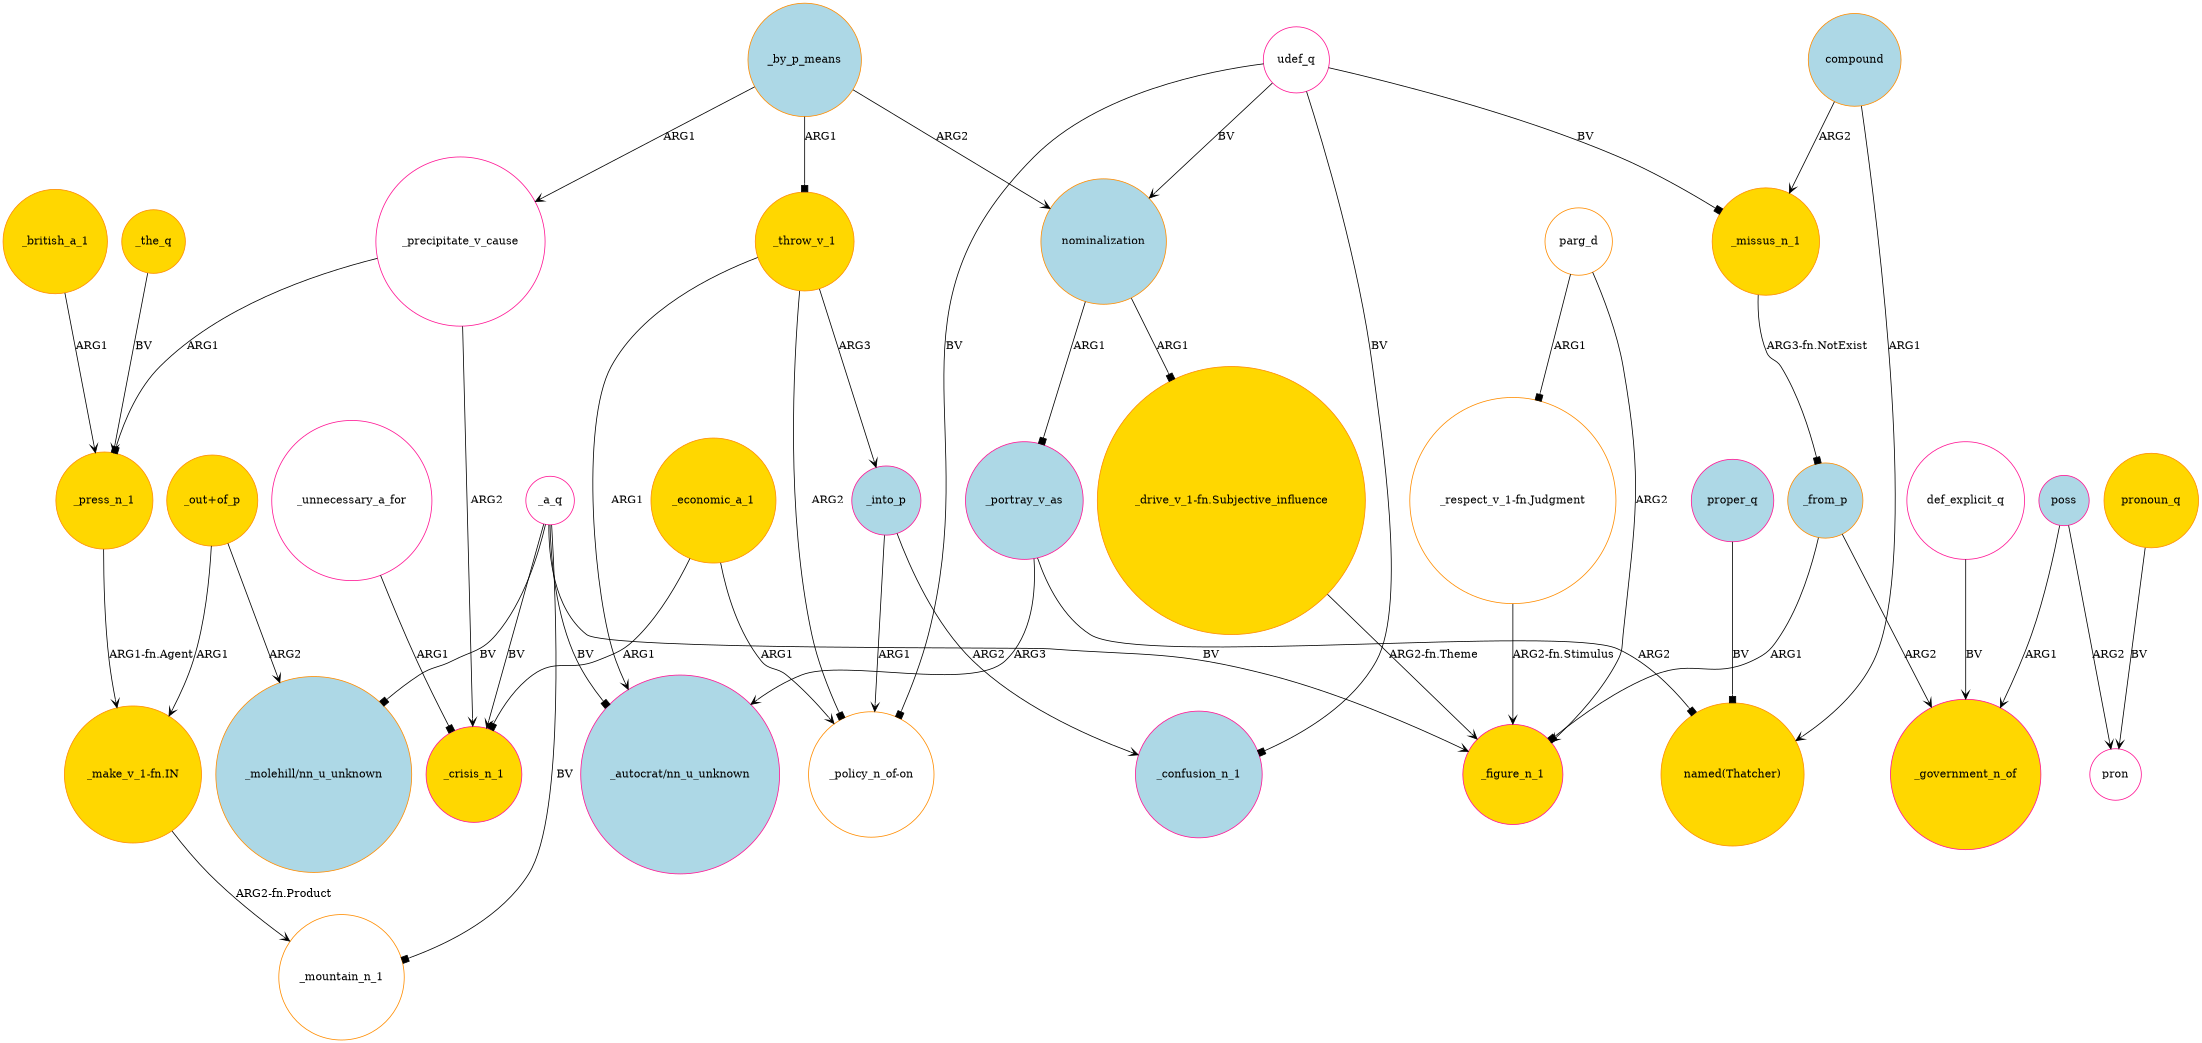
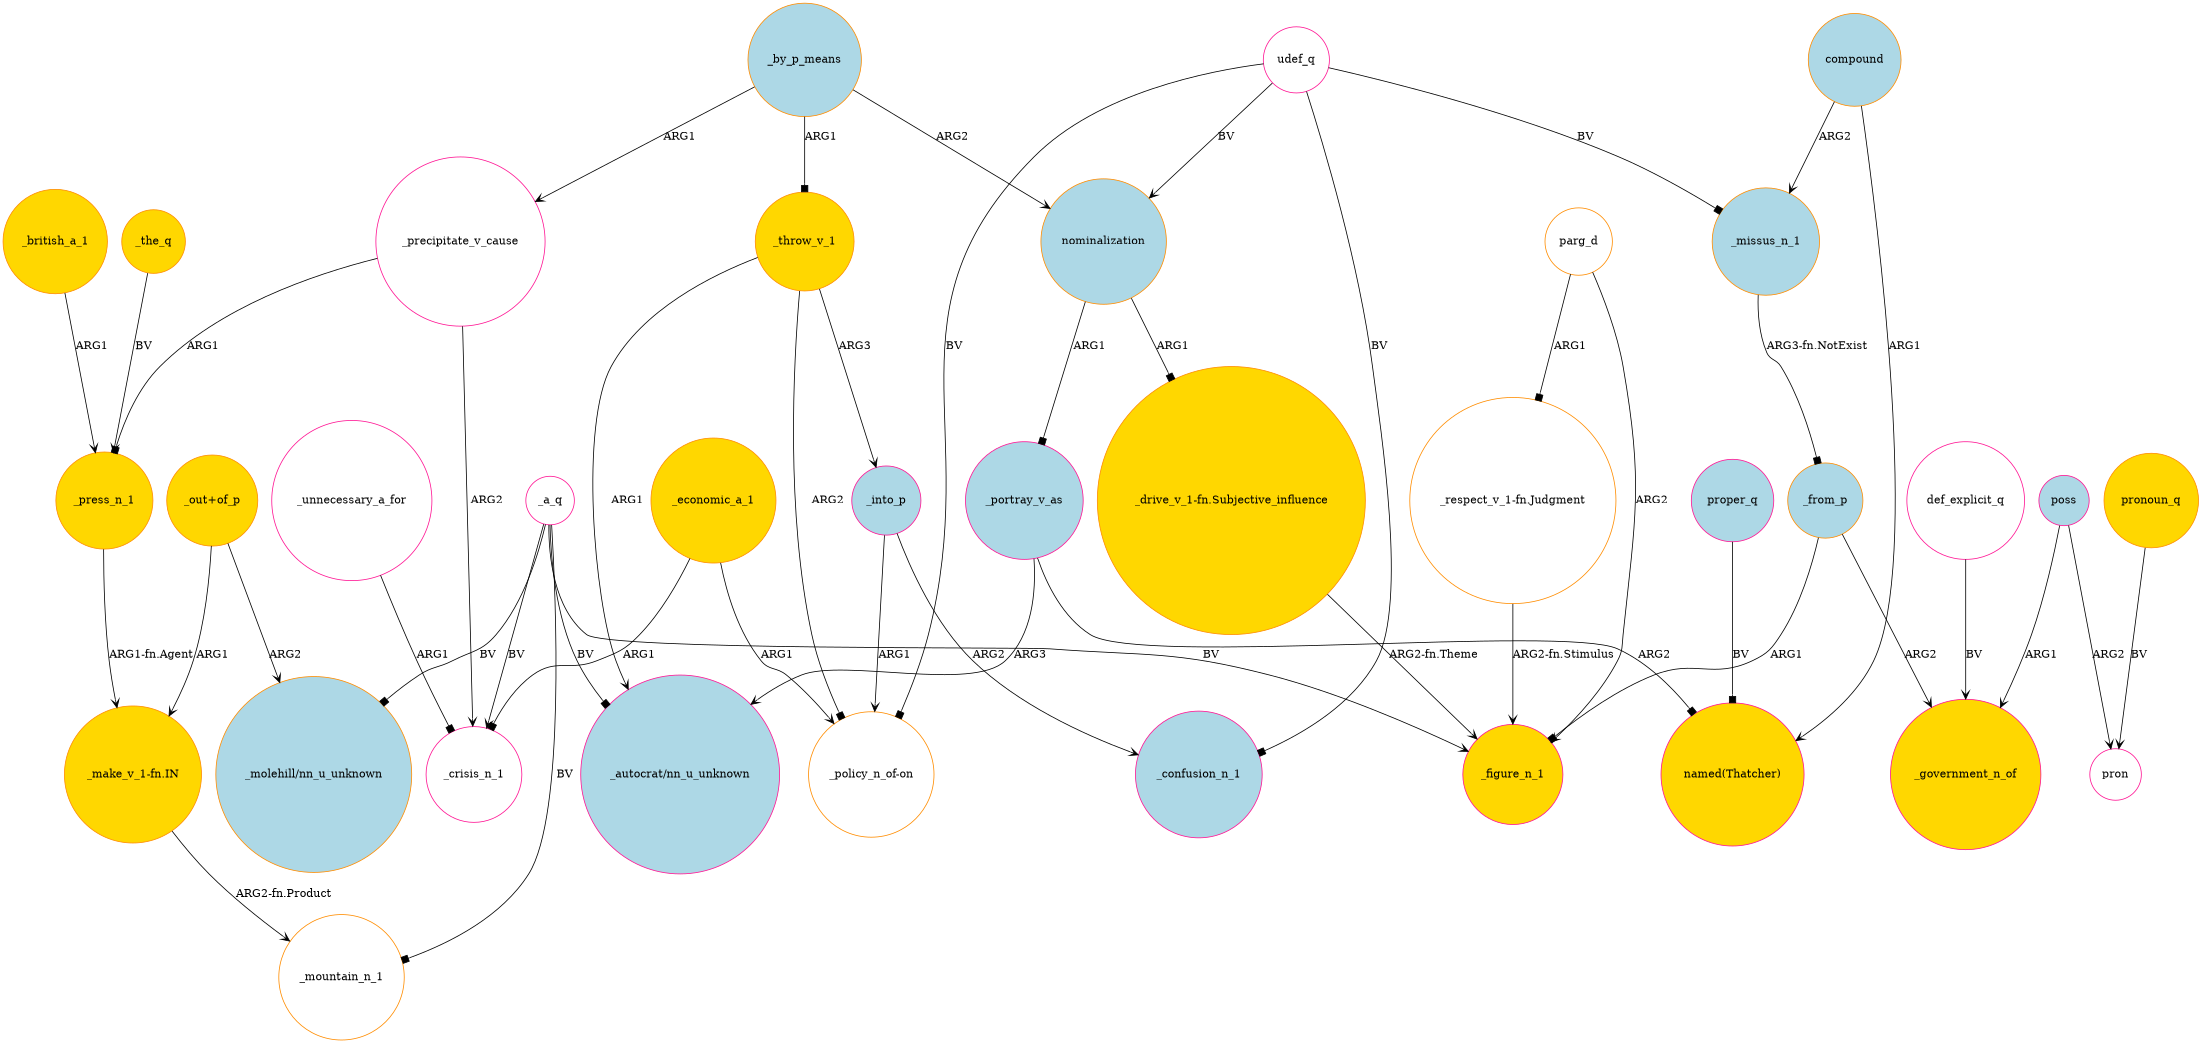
(1766, 242) -> (1766, 242)
(474, 774) -> (474, 774)
(1733, 774) -> (1733, 774)
